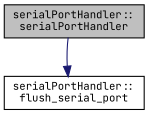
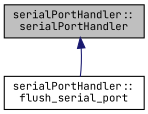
(67, 52) -> (81, 63)
